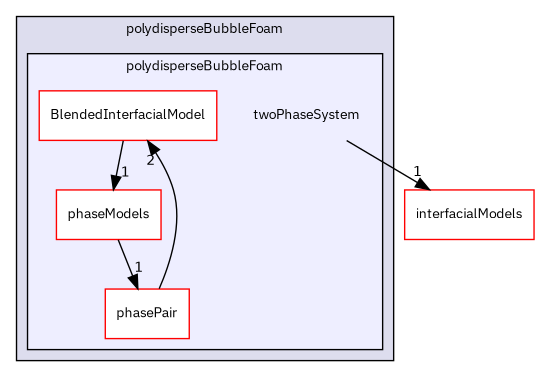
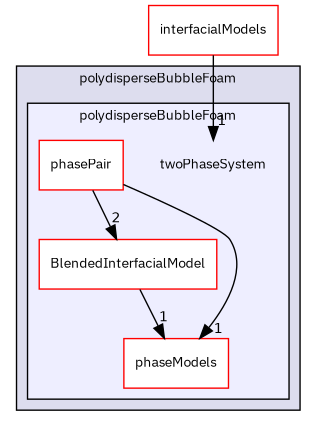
(373, 156) -> (213, 91)
(125, 258) -> (221, 232)
